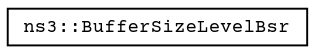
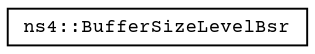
(157, 27) -> (157, 27)
